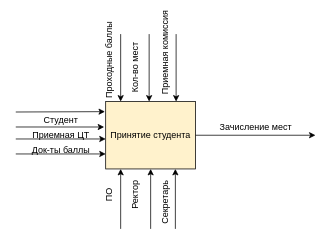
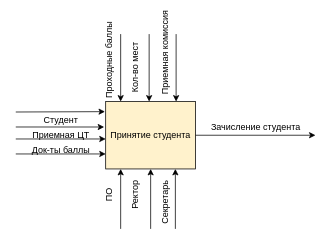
(256, 128) -> (256, 128)
